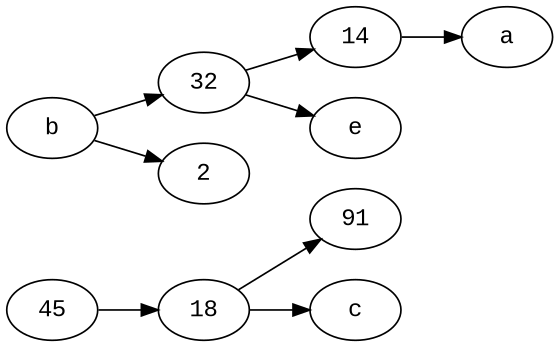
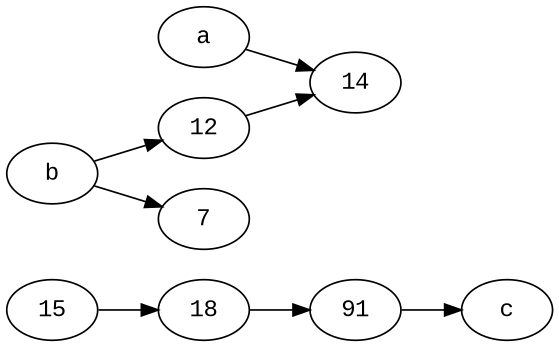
(423, 37) -> (272, 57)
(204, 83) -> (204, 128)
(355, 128) -> none
(204, 174) -> (204, 219)
(52, 310) -> (52, 310)
(271, 310) -> (423, 310)
